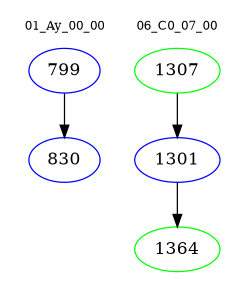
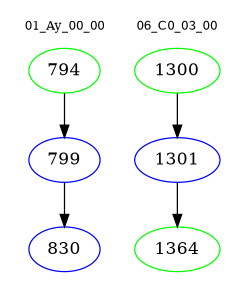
(177, 27) -> (177, 27)
none -> (64, 71)
(177, 71) -> (177, 71)
